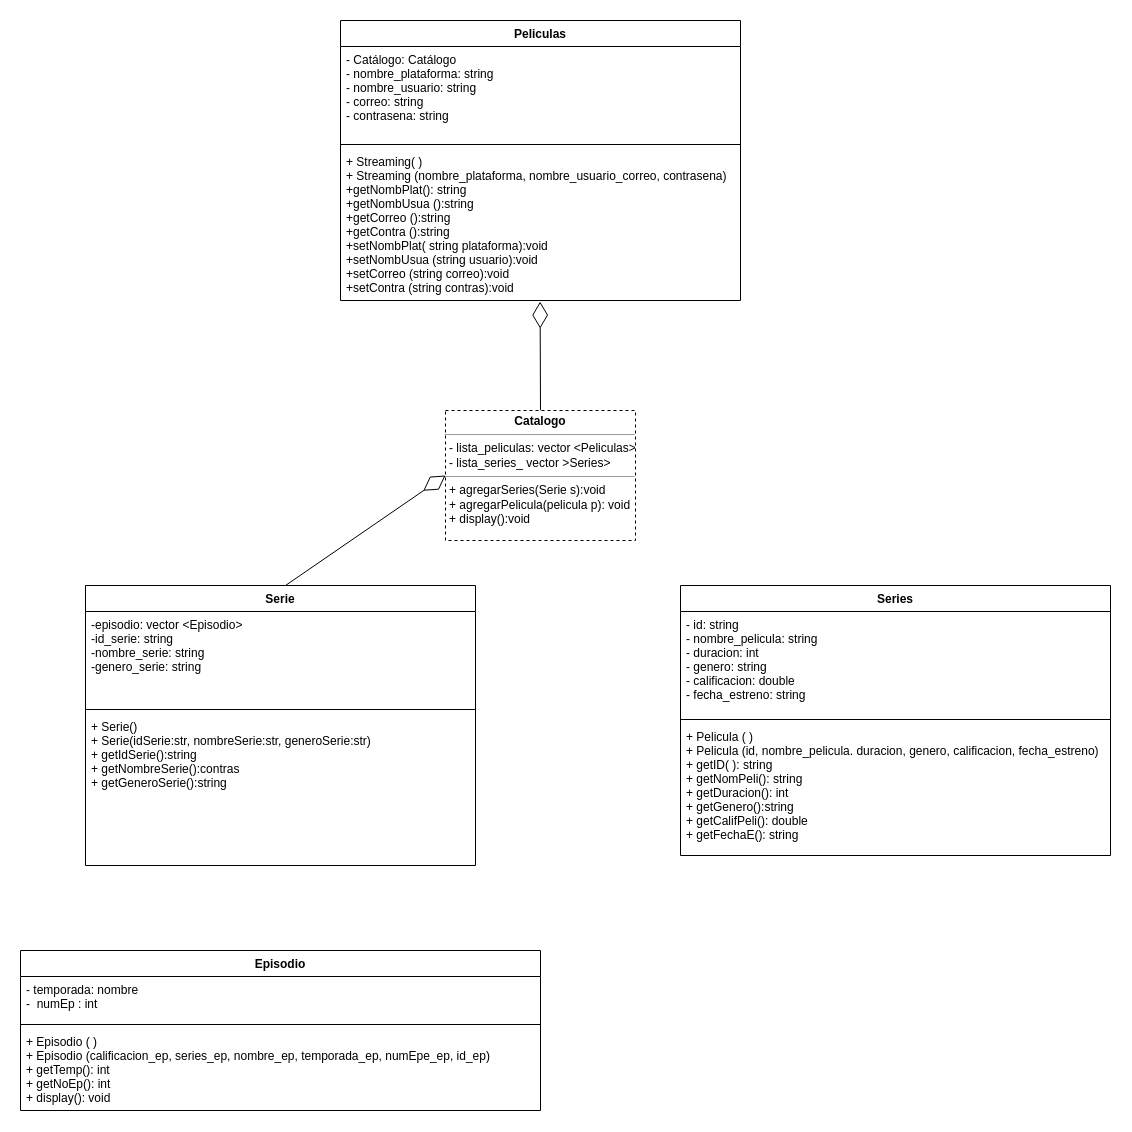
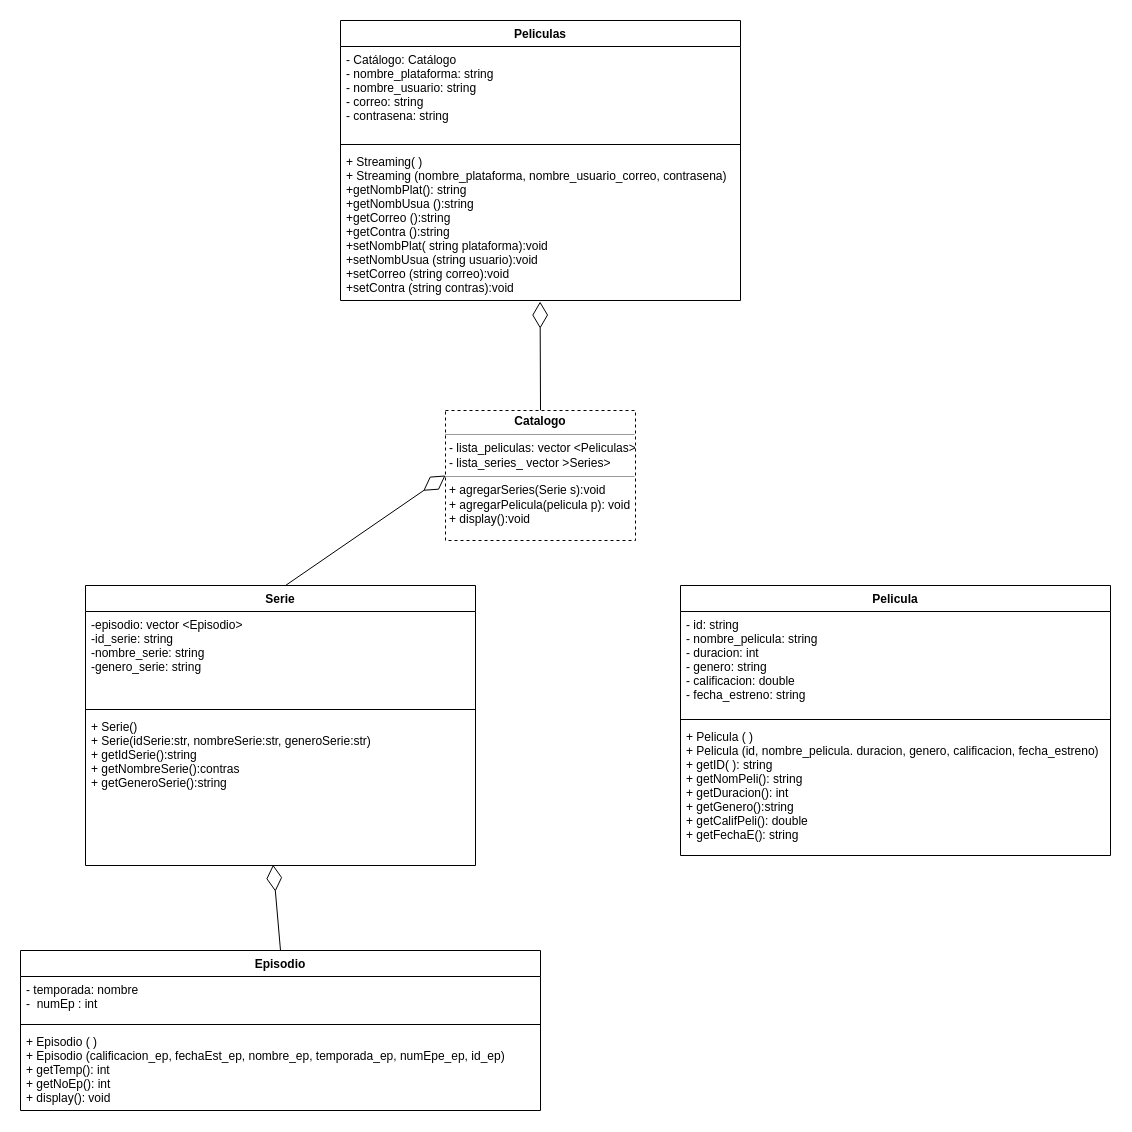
(895, 599) -> (895, 599)
none -> (278, 921)
(65, 1042) -> (65, 1042)
